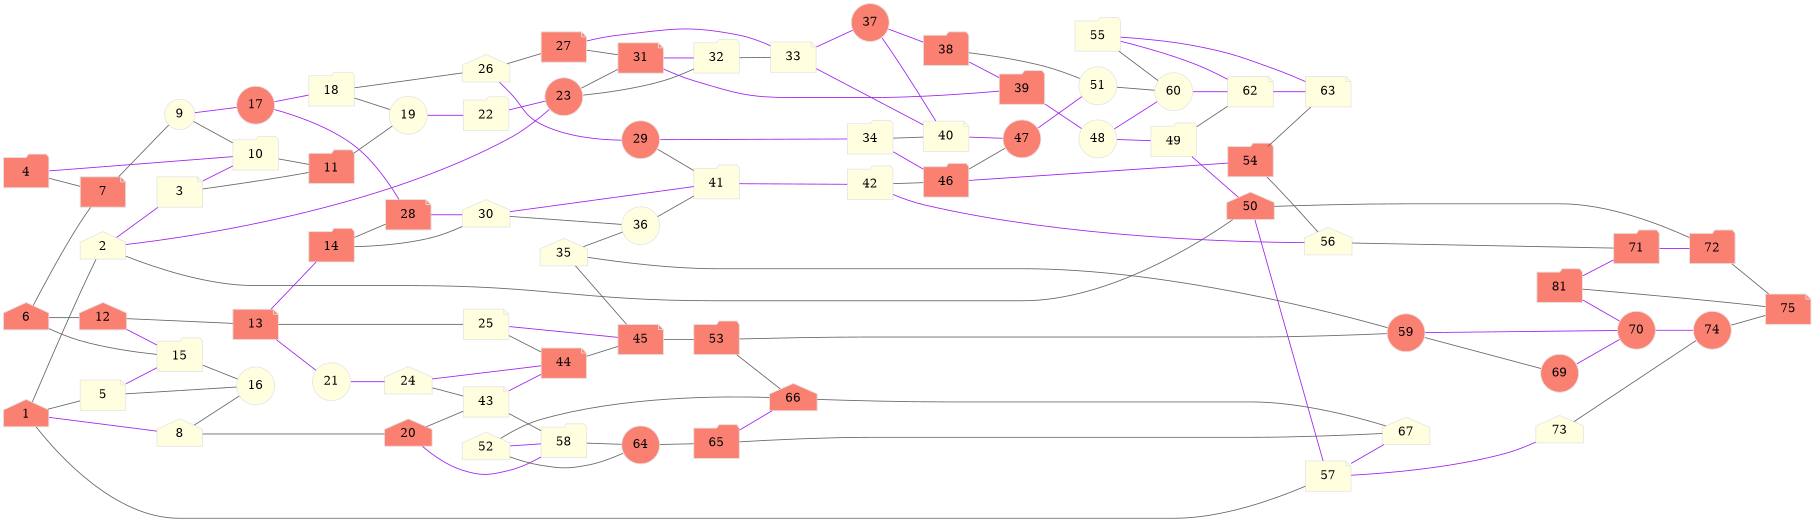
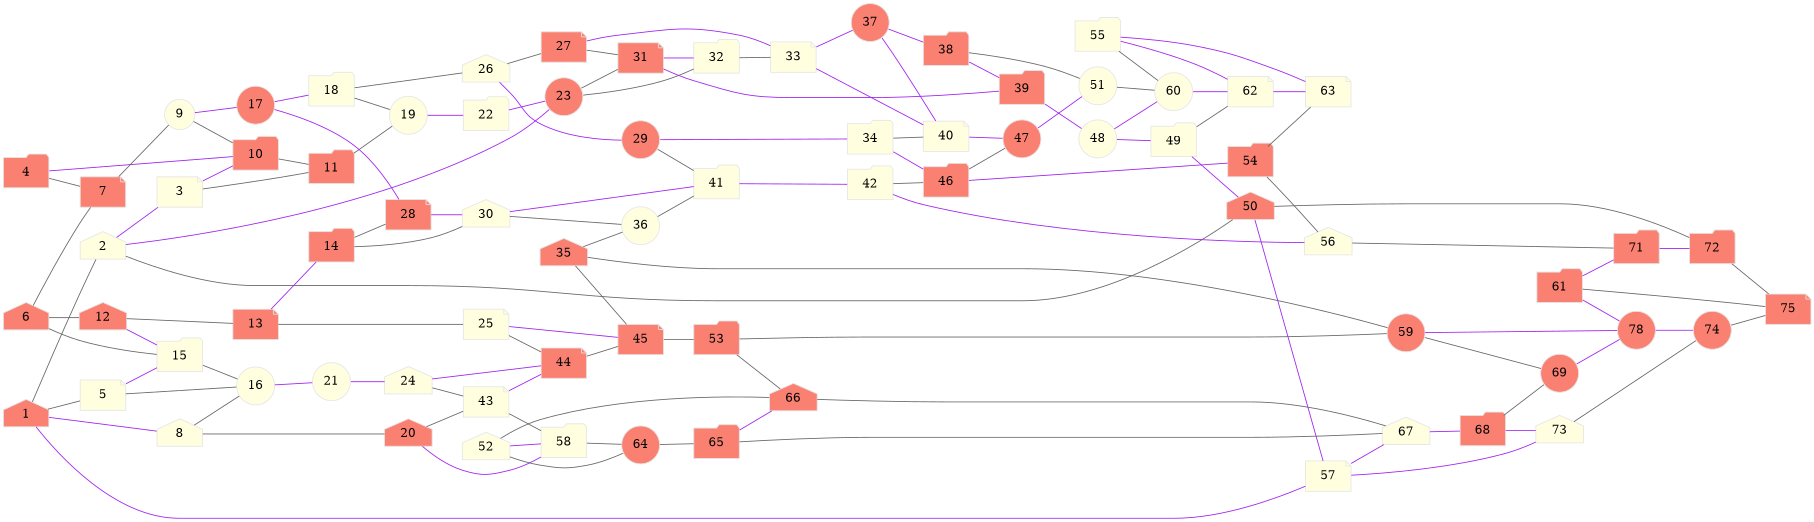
(256, 155) -> (256, 155)
(564, 254) -> (564, 254)
(1560, 287) -> (1560, 287)
(1636, 330) -> (1636, 330)
(296, 355) -> (294, 384)
none -> (1483, 431)
(657, 518) -> (657, 518)
